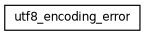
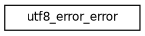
(72, 18) -> (72, 18)
